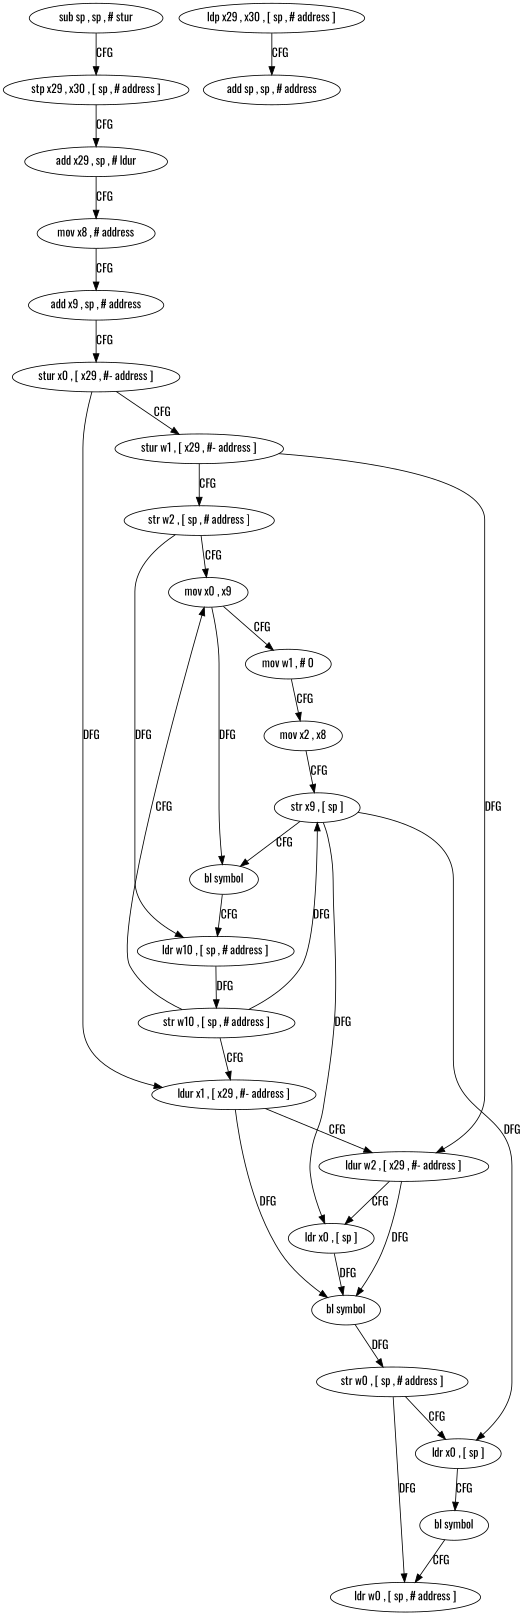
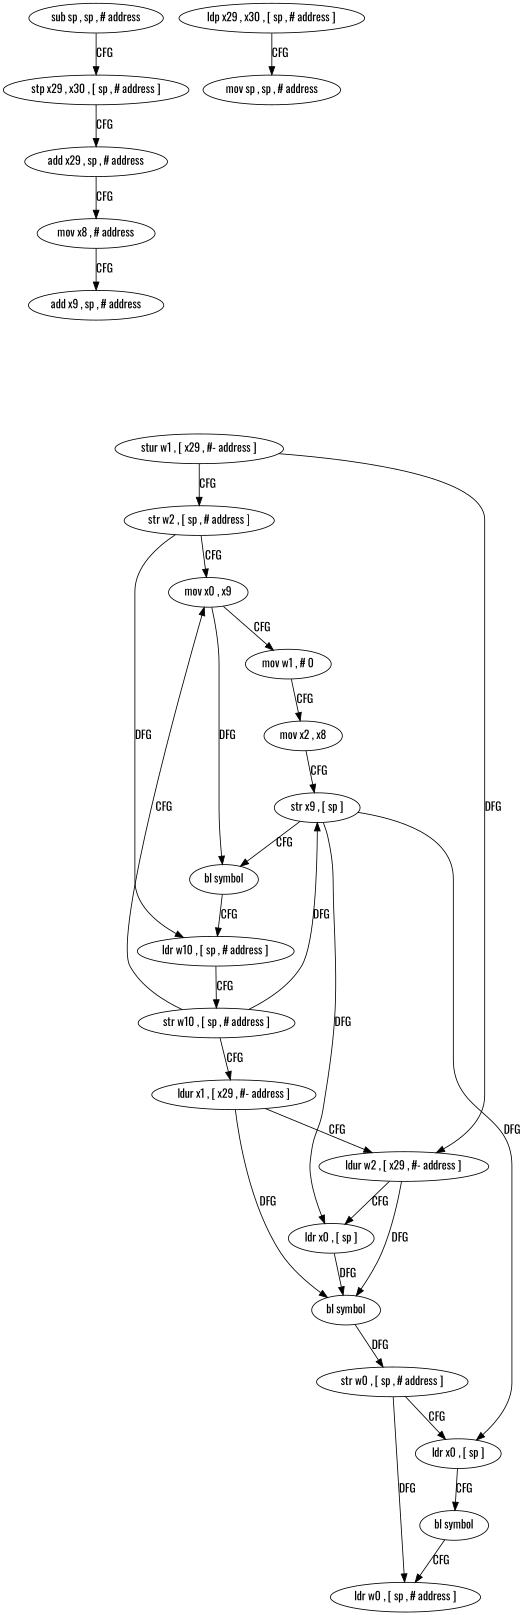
(96, 18) -> (96, 18)
(272, 90) -> (272, 90)
(96, 162) -> (96, 162)
(96, 377) -> none
(225, 987) -> (225, 987)
